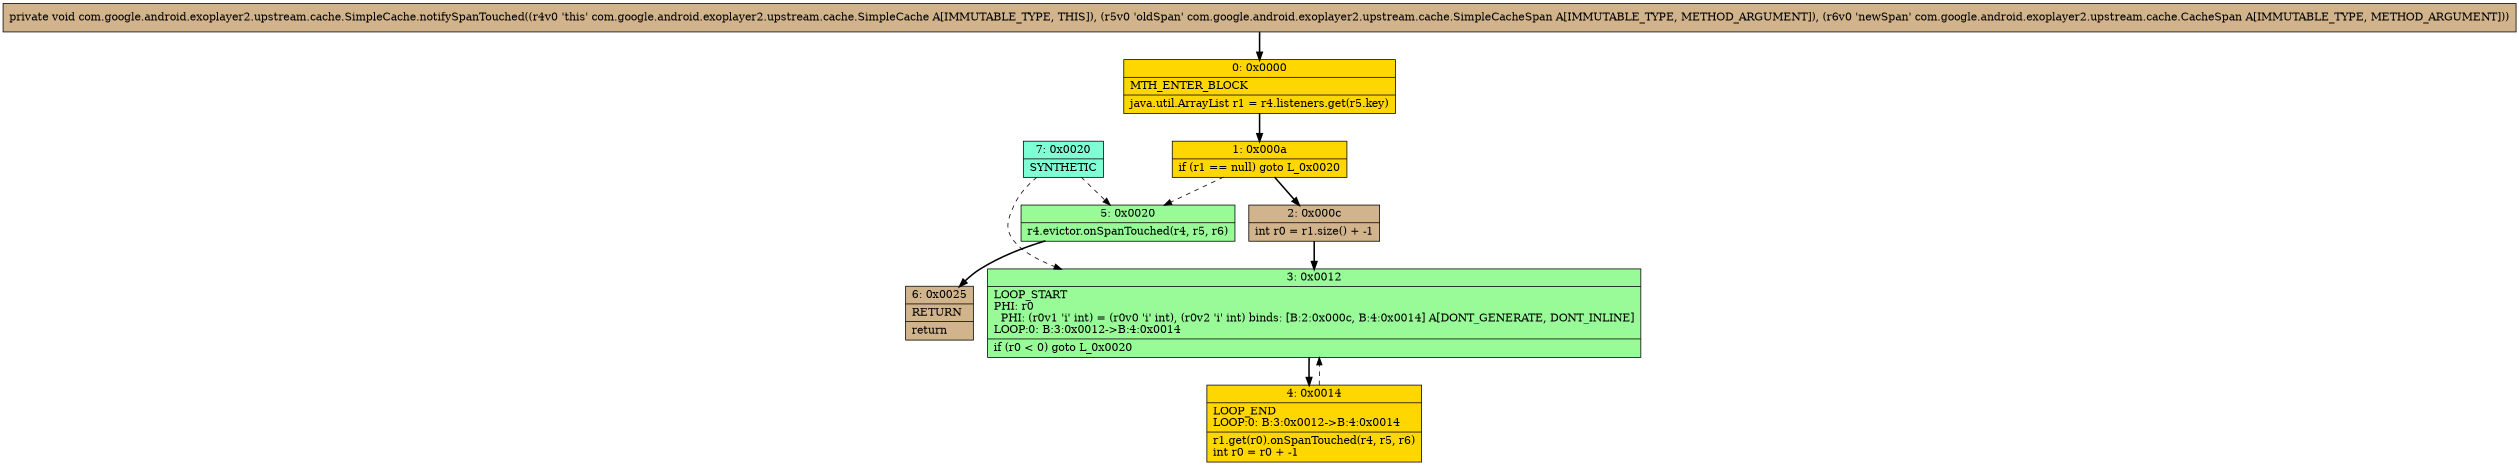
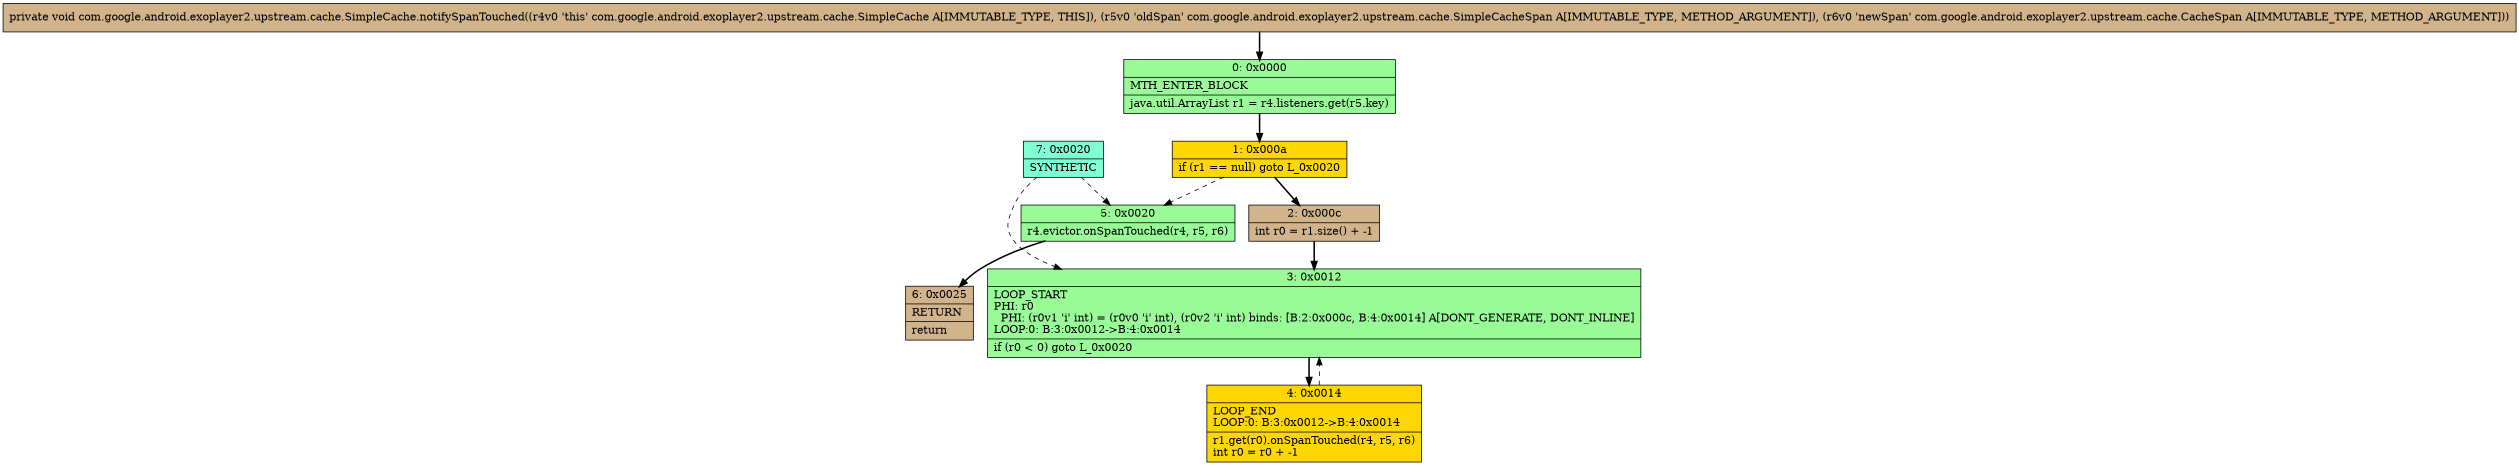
(1260, 87) -> (1260, 87)
